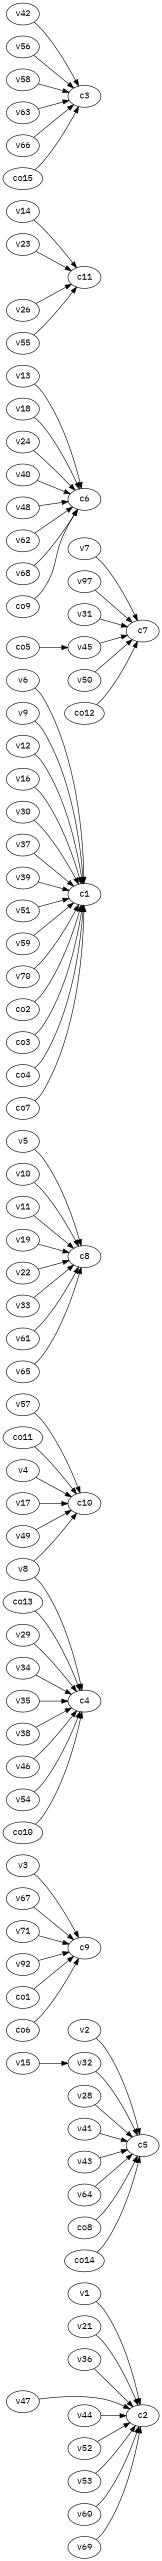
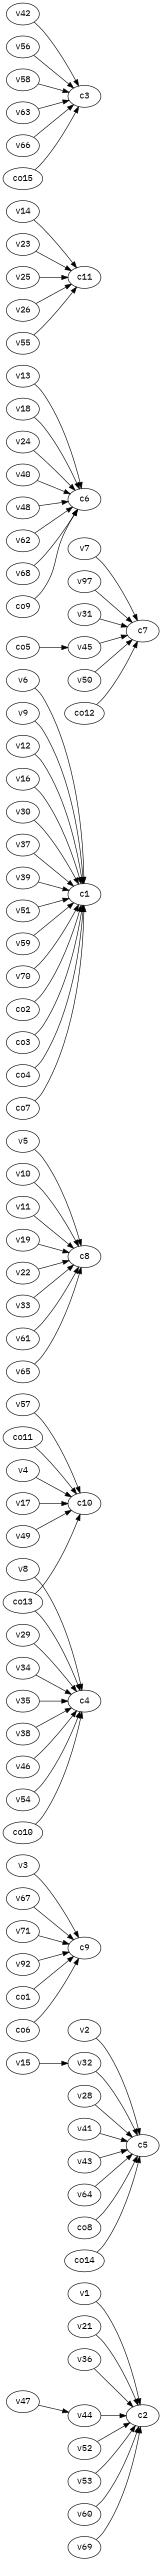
none -> (23, 277)
(54, 1540) -> (60, 1559)
(82, 2397) -> (51, 2408)
